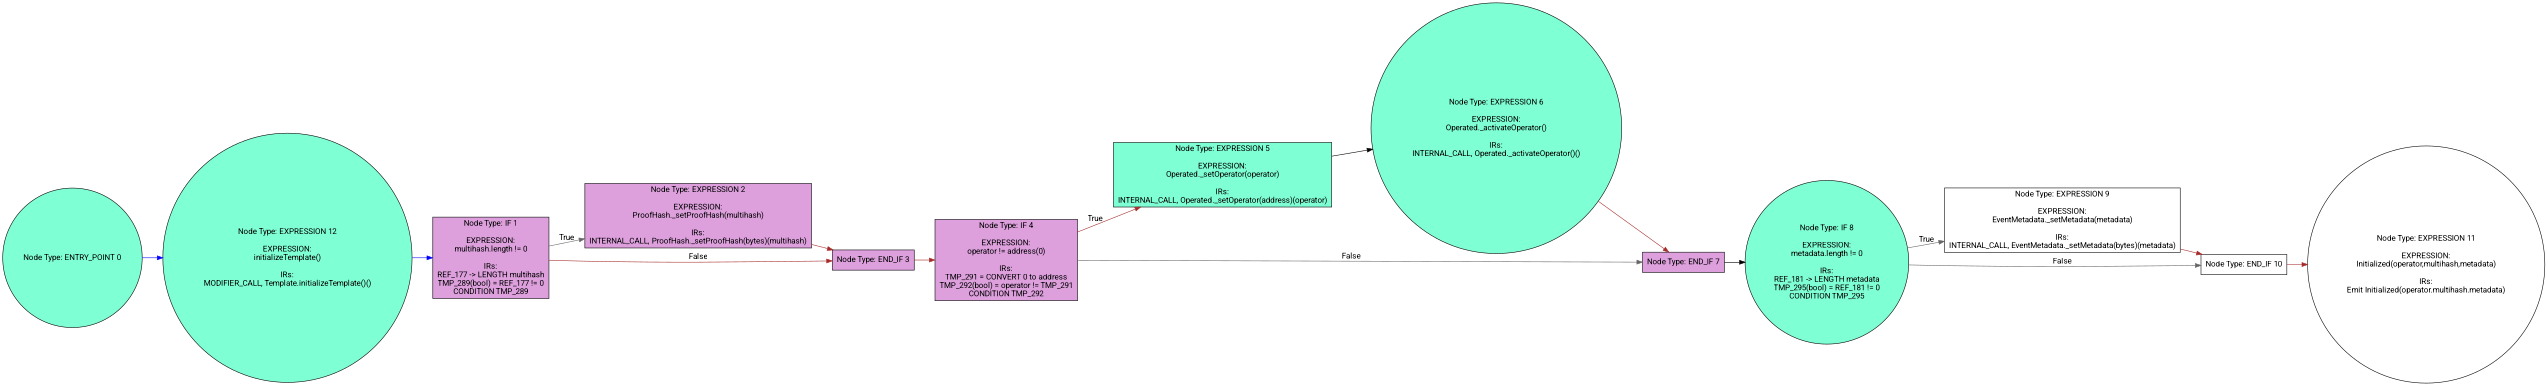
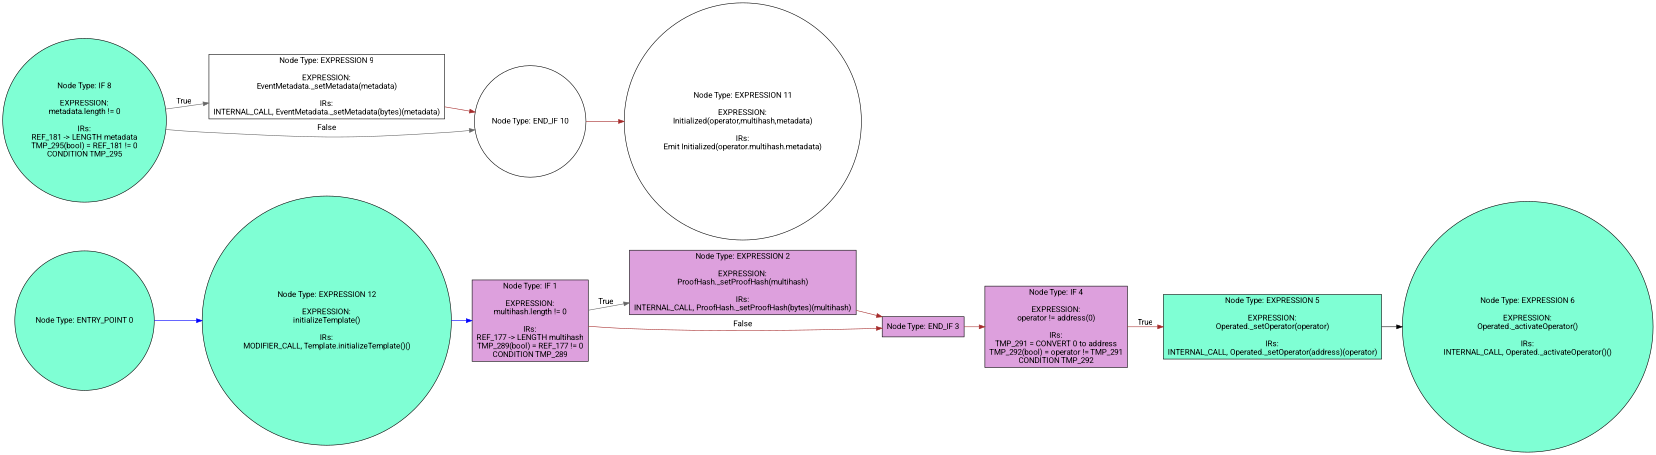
(1683, 262) -> none
(2244, 265) -> (530, 121)
